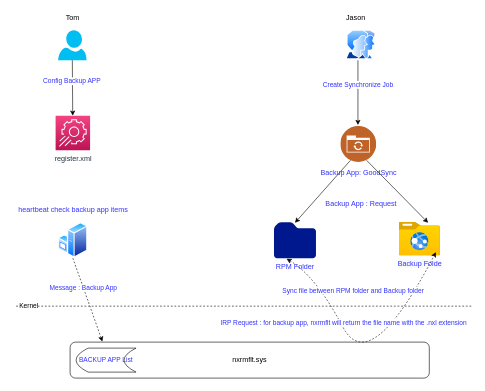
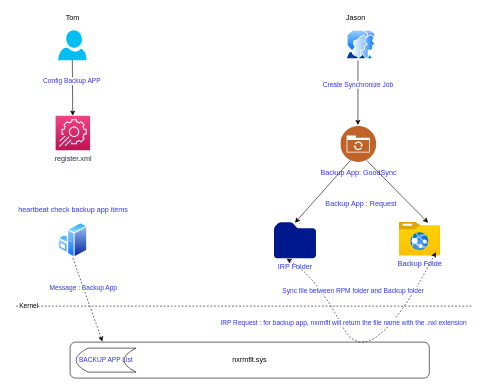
(295, 267) -> (295, 267)
